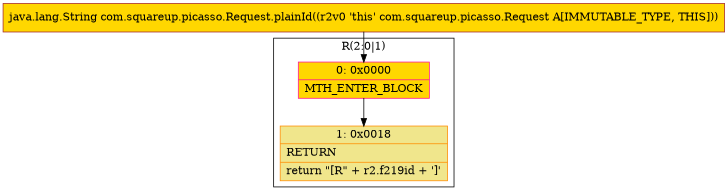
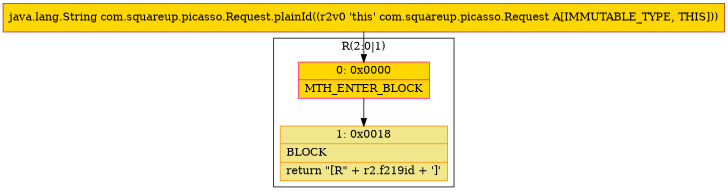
(311, 153) -> (306, 153)
